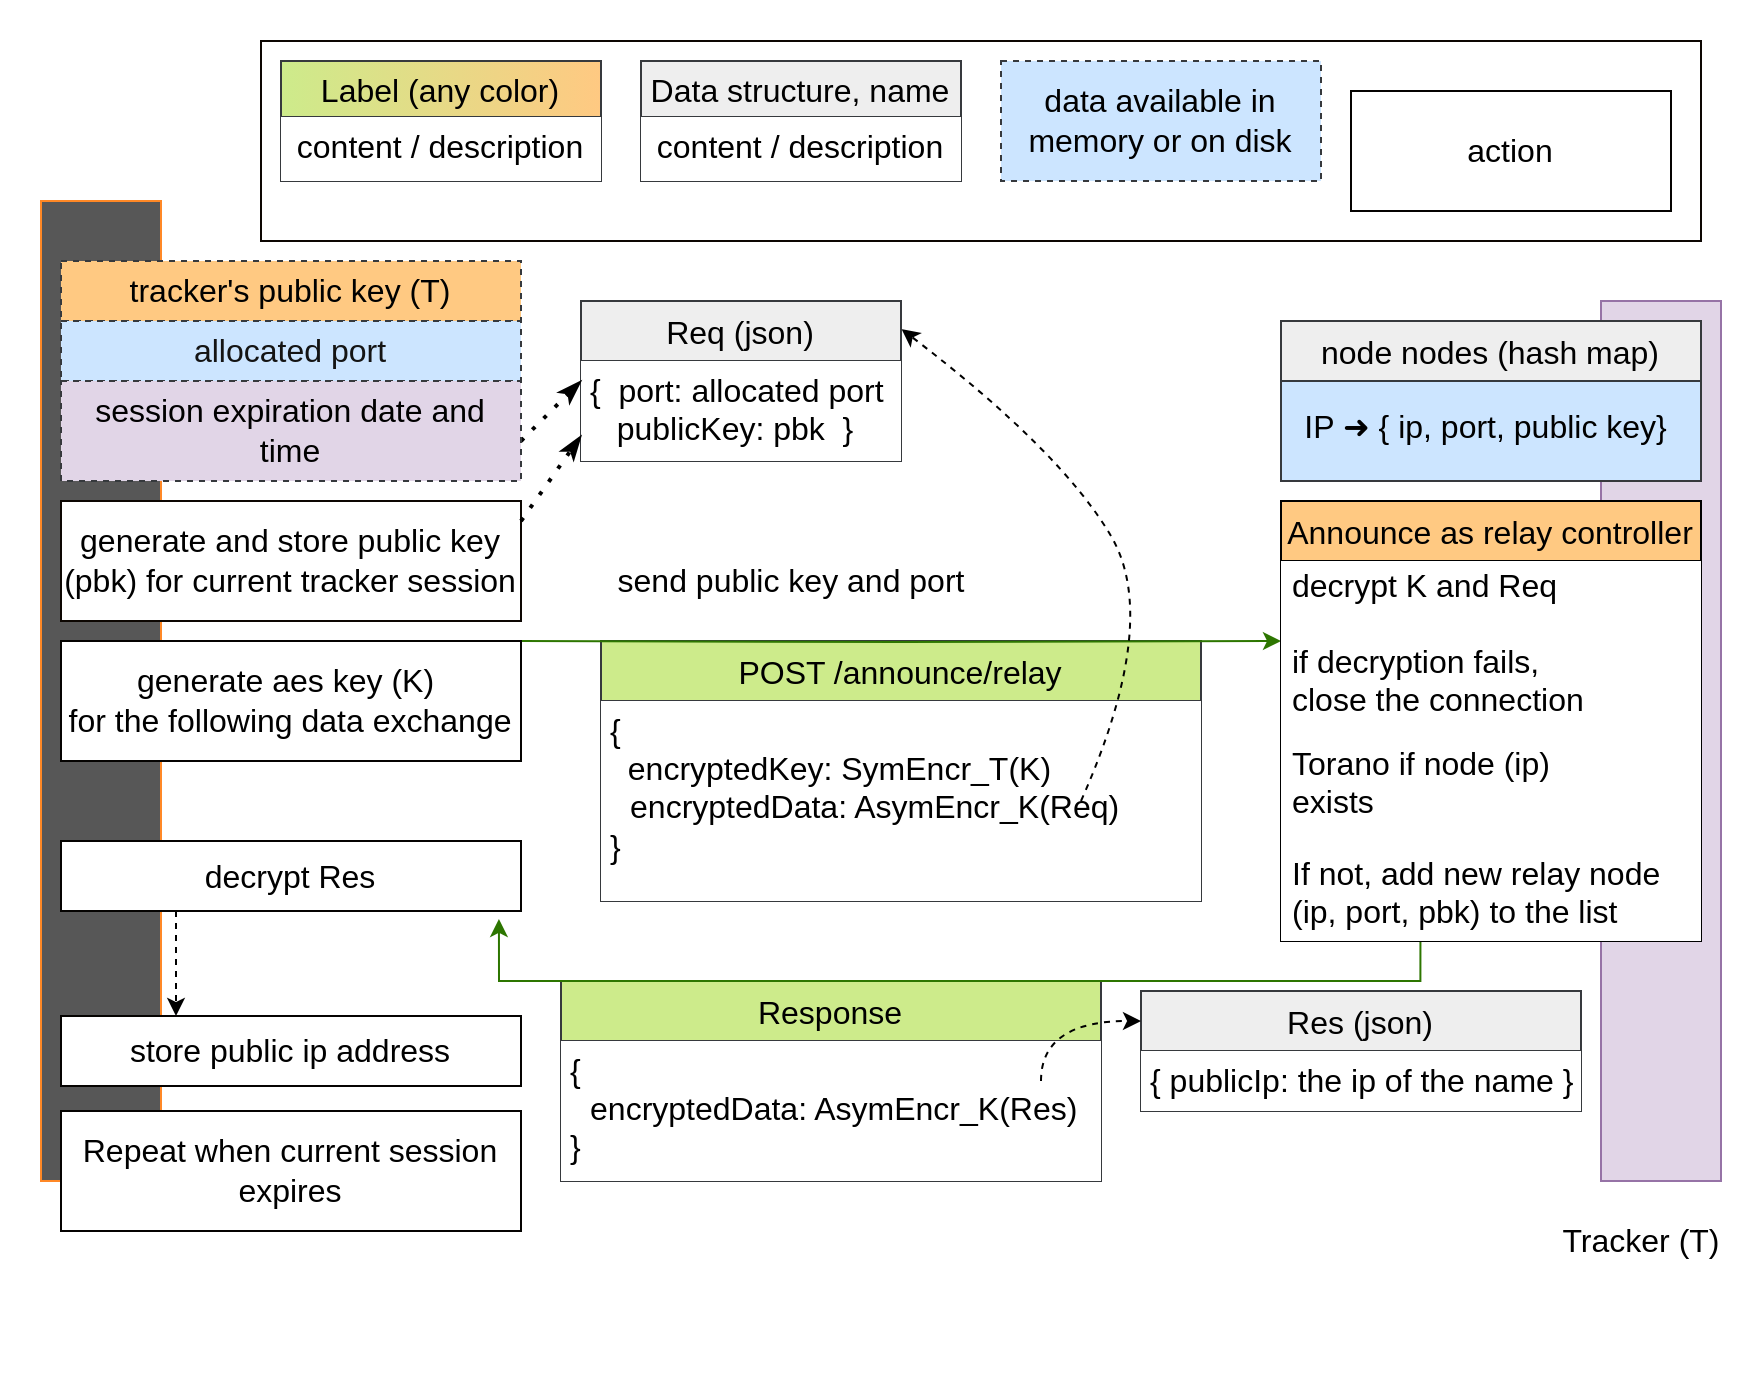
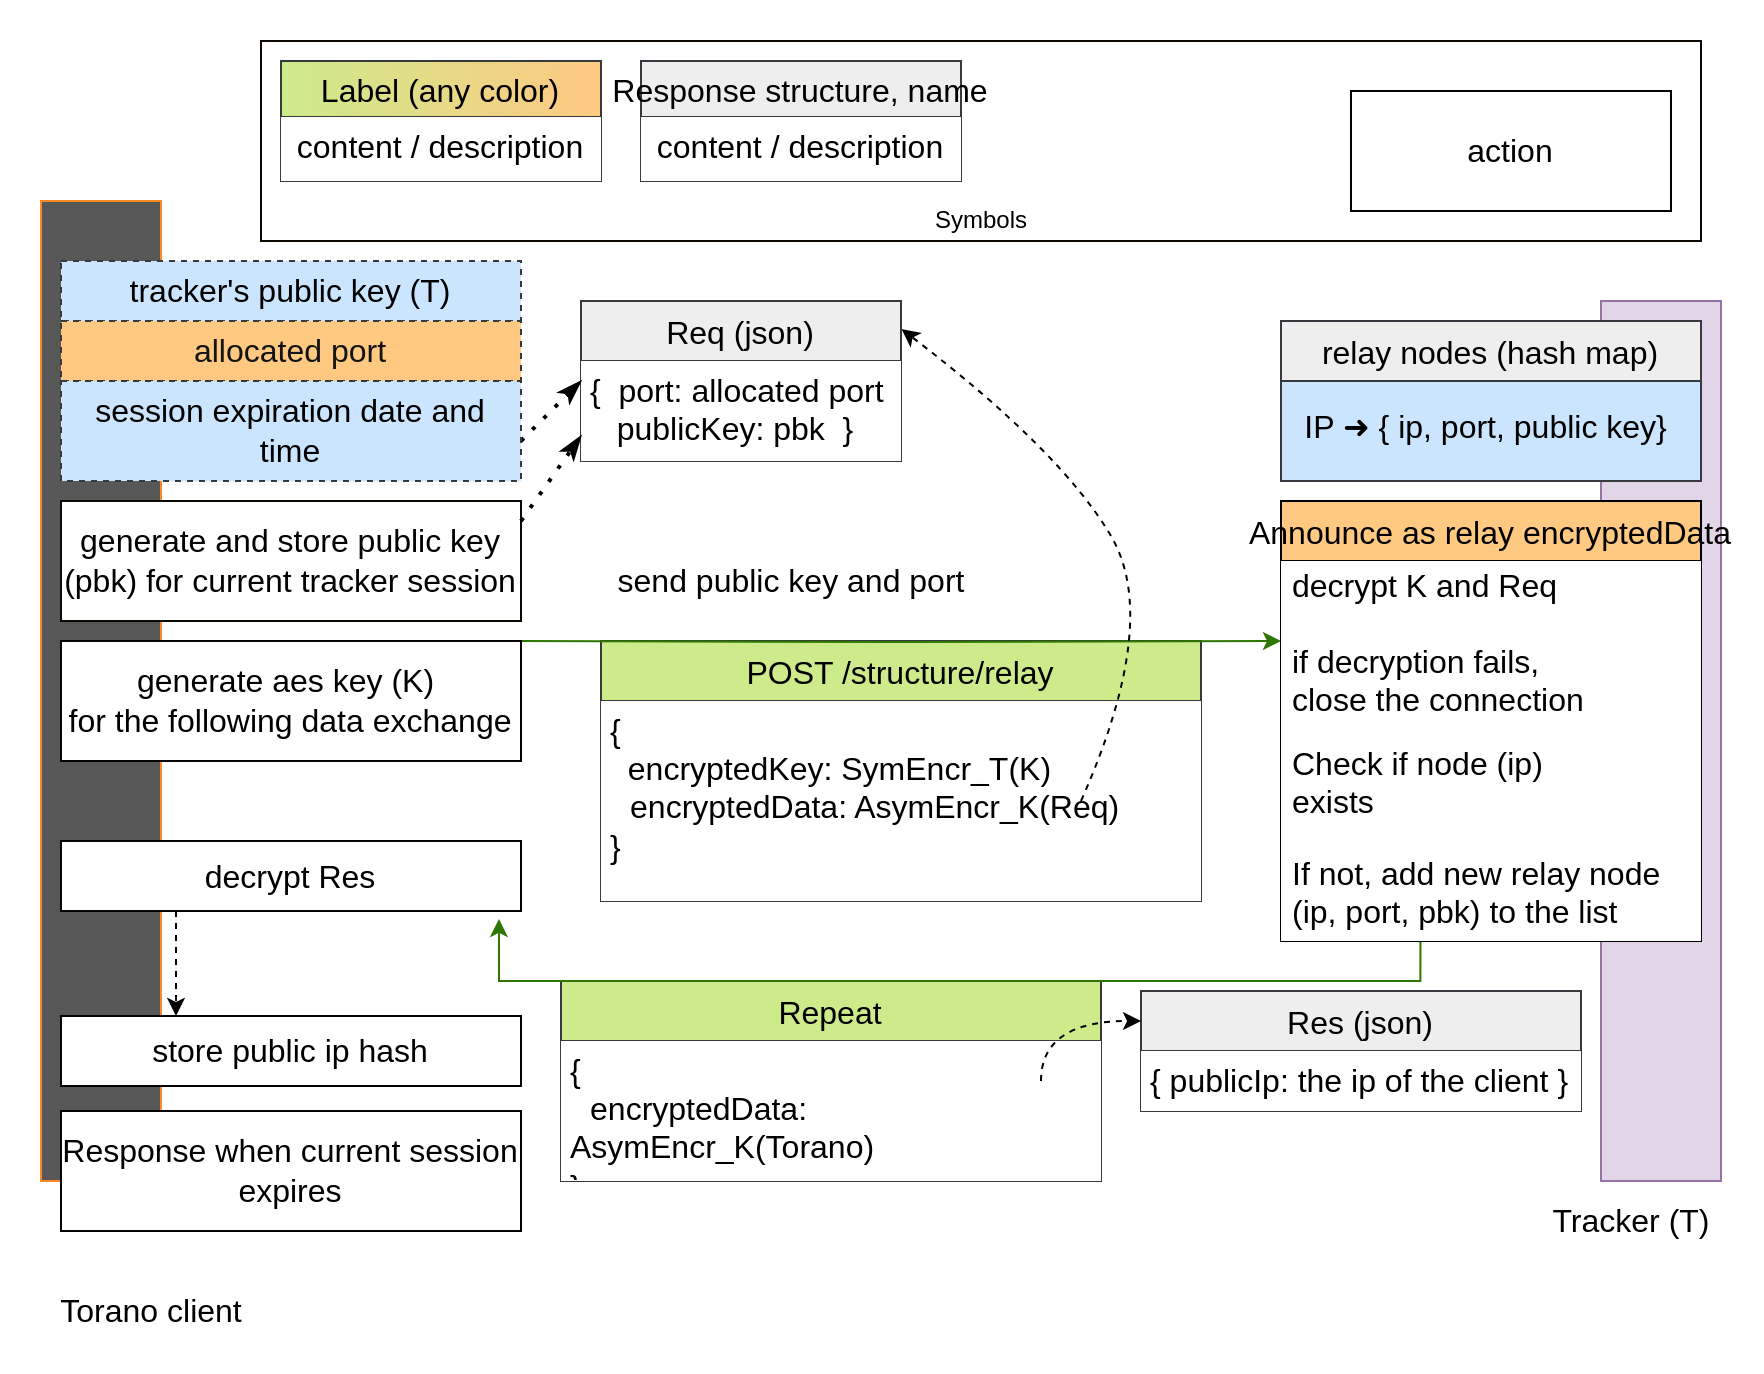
(800, 91) -> (800, 91)
(1161, 121) -> none
none -> (981, 221)
(291, 291) -> (291, 291)
(291, 351) -> (291, 351)
(1490, 353) -> (1490, 353)
(291, 431) -> (291, 431)
(1490, 533) -> (1490, 533)
(900, 673) -> (900, 673)
(1441, 764) -> (1432, 764)
(830, 1013) -> (830, 1013)
(1332, 1045) -> (1339, 1045)
(291, 1051) -> (291, 1051)
(766, 1064) -> (787, 1064)
(291, 1171) -> (291, 1171)
(1641, 1241) -> (1631, 1221)
none -> (151, 1311)
